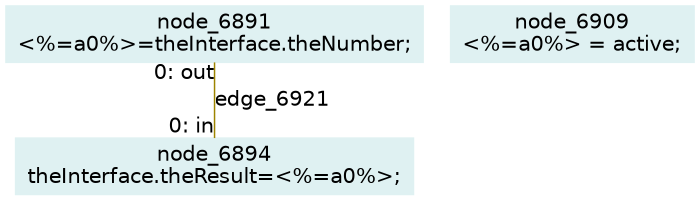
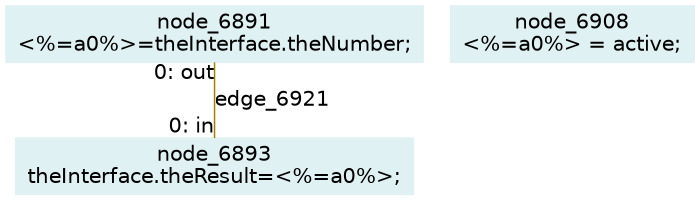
(572, 34) -> (572, 34)
(215, 166) -> (215, 166)
